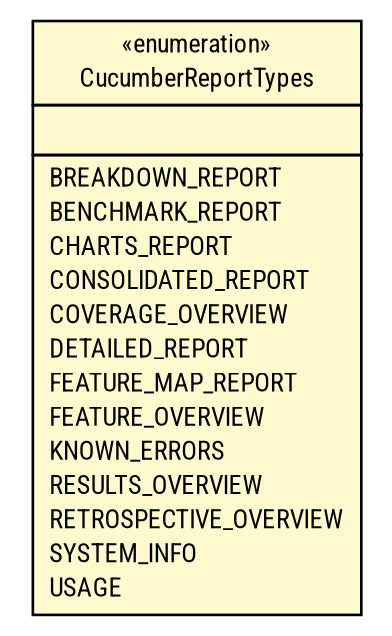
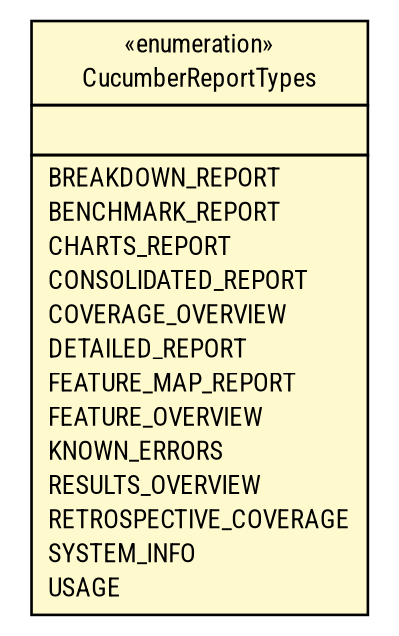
(197, 520) -> (200, 520)
